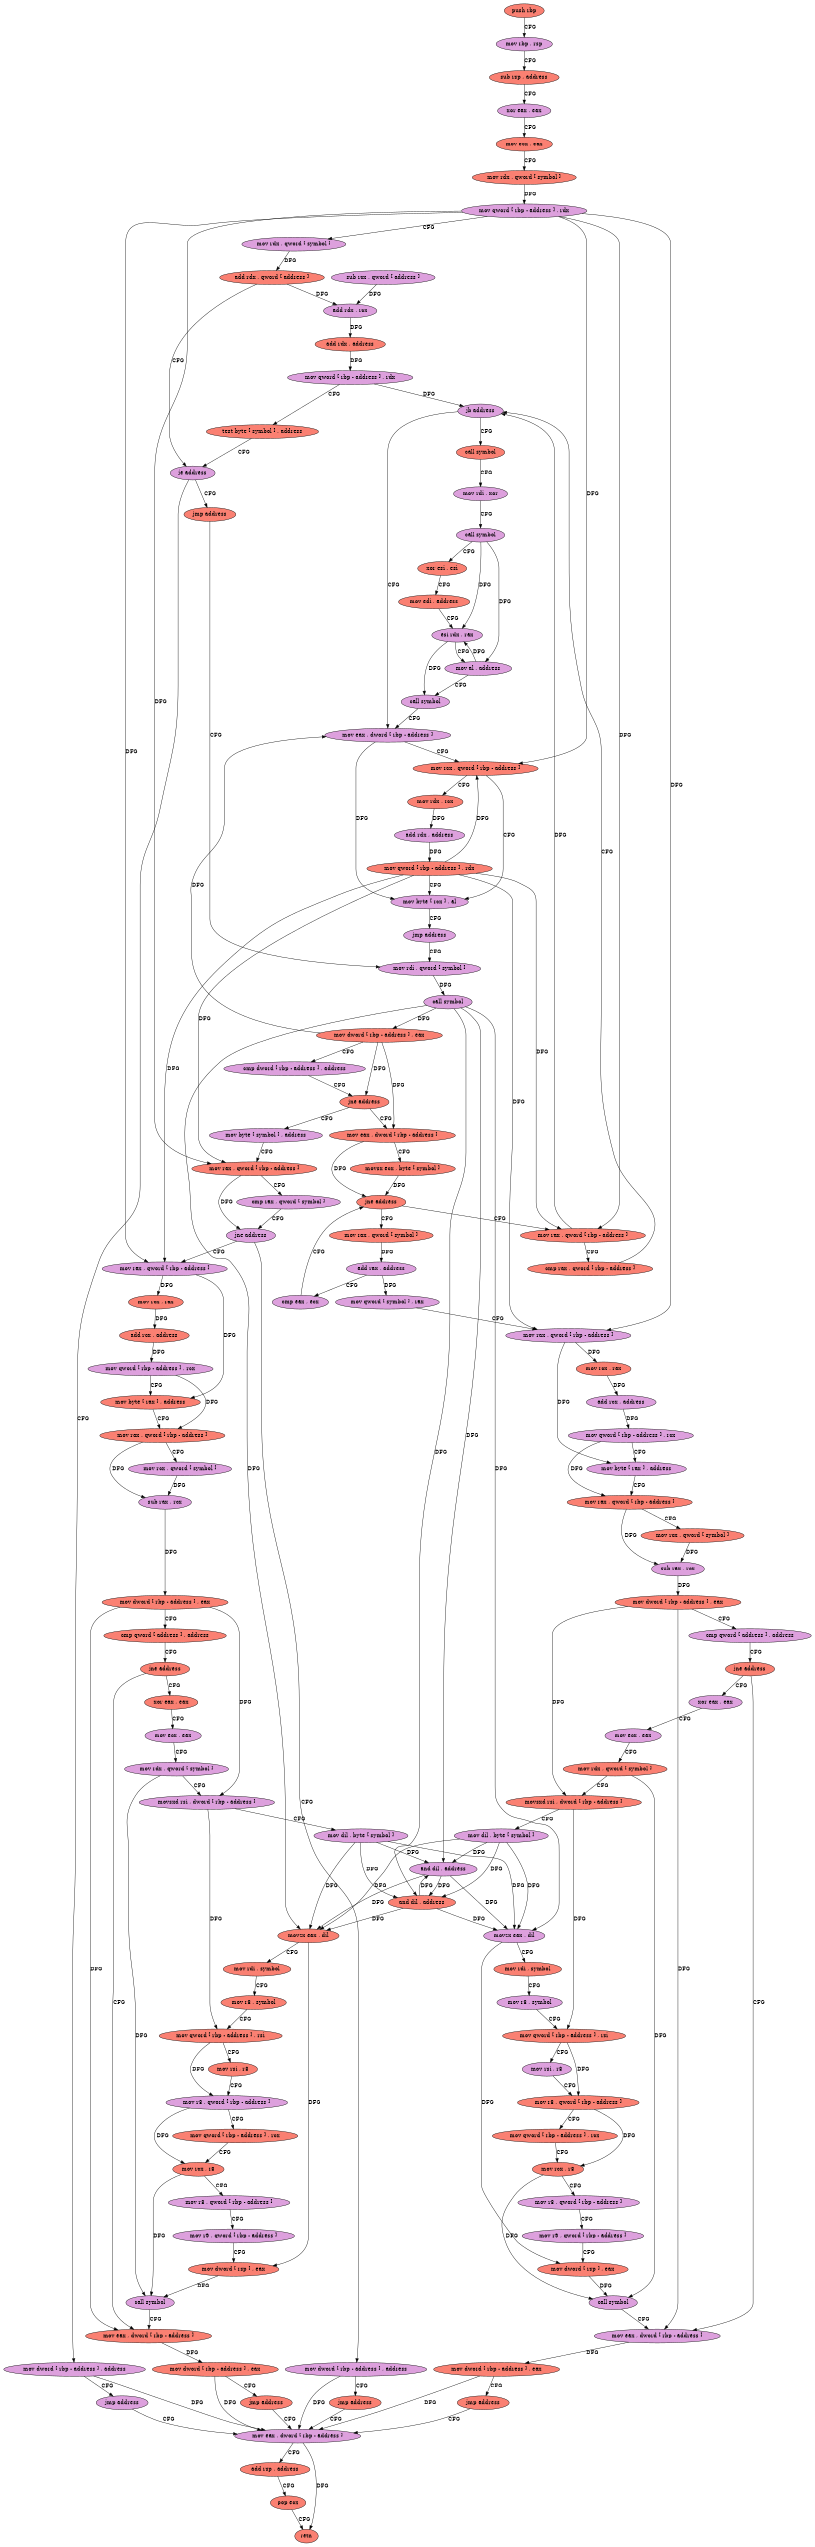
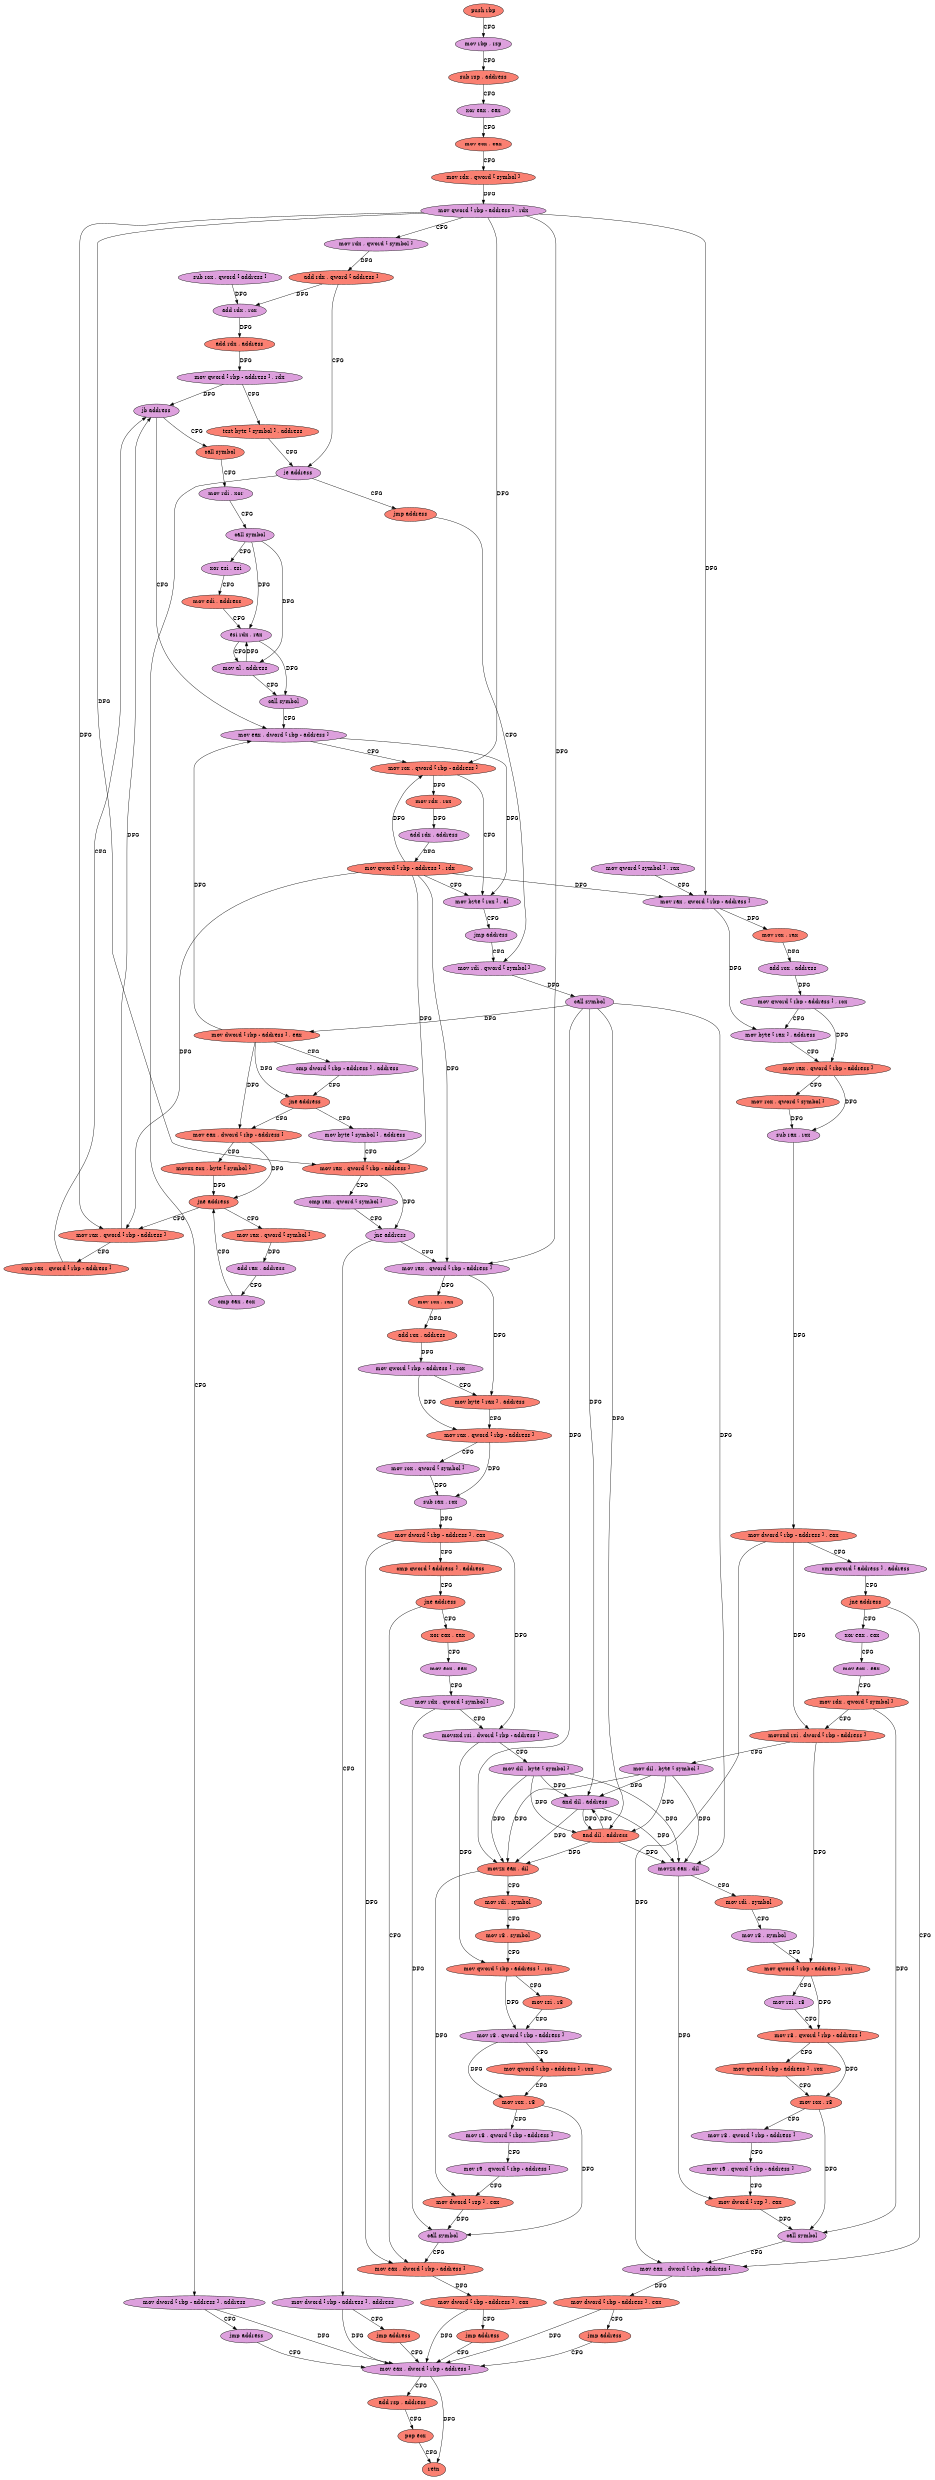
(442, 568) -> (226, 568)
(464, 785) -> (440, 785)
(384, 1284) -> none
